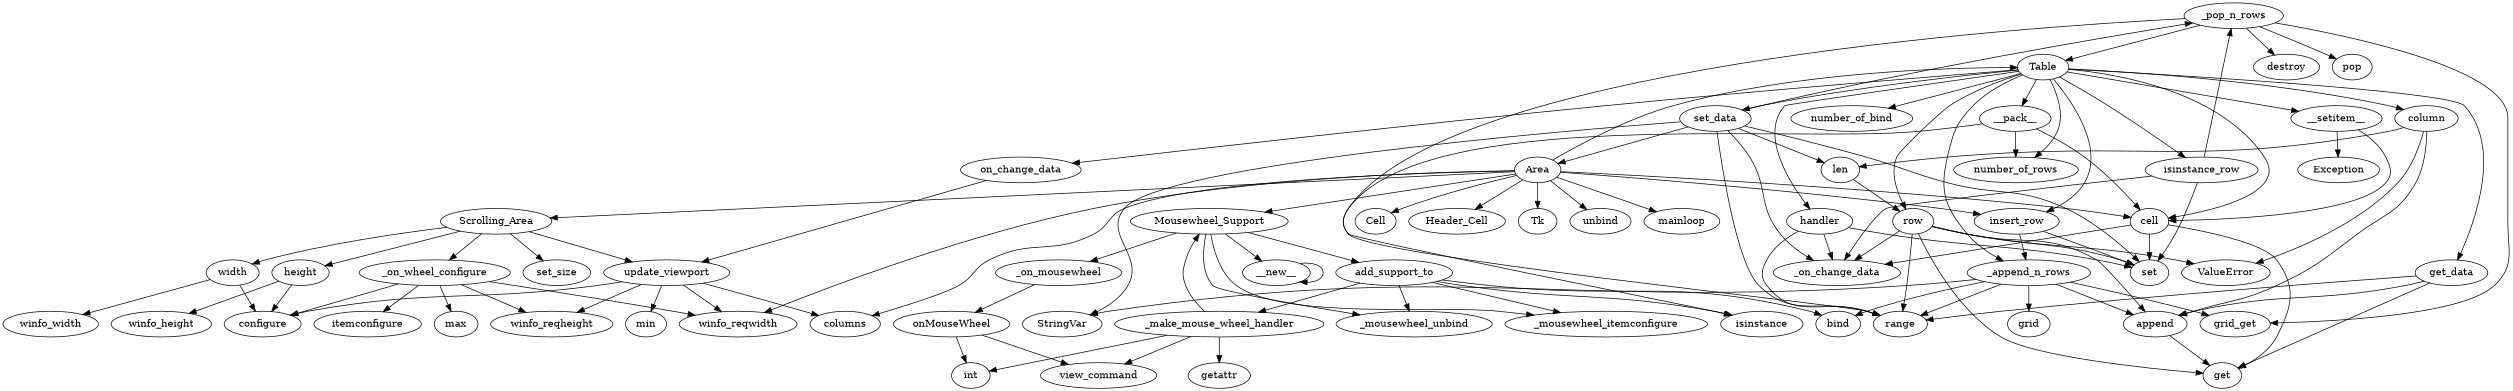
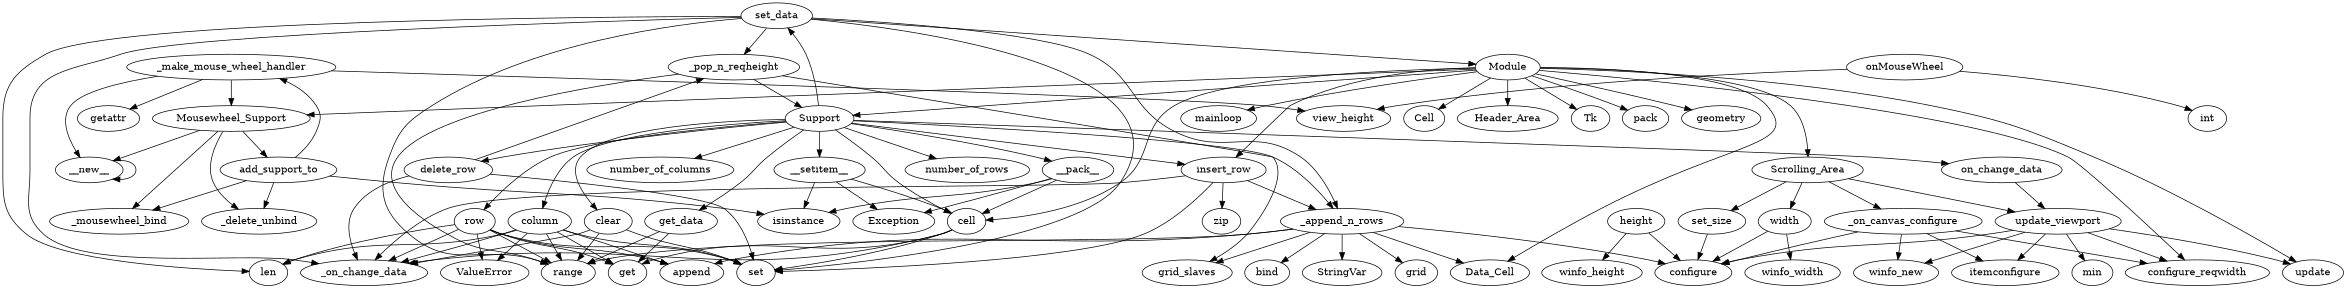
(2234, 16) -> (734, 67)
(2043, 67) -> (820, 119)
(2287, 67) -> none
(2352, 67) -> none
none -> (1646, 119)
(1852, 119) -> (660, 170)
(2016, 141) -> (988, 196)
(1338, 157) -> (1100, 60)
(1538, 170) -> (1508, 67)
(2202, 170) -> (448, 170)
none -> (775, 188)
none -> (810, 193)
(1878, 196) -> (372, 239)
none -> (1221, 221)
(1457, 221) -> (1508, 119)
(1600, 221) -> (1721, 119)
(1820, 221) -> (608, 221)
none -> (1529, 241)
none -> (618, 242)
none -> (1704, 243)
none -> (552, 244)
none -> (460, 246)
(396, 248) -> none
none -> (2030, 248)
(435, 273) -> (1903, 221)
(1059, 273) -> none
none -> (1490, 273)
(1629, 291) -> none
(2305, 297) -> none
(456, 324) -> none
(552, 324) -> (1896, 273)
(738, 324) -> (2197, 273)
(845, 324) -> (2313, 273)
(1414, 324) -> (259, 221)
(1606, 324) -> (119, 221)
(2235, 324) -> (1187, 273)
(2187, 348) -> (573, 241)
(1082, 352) -> (89, 94)
(1099, 376) -> (1344, 119)
